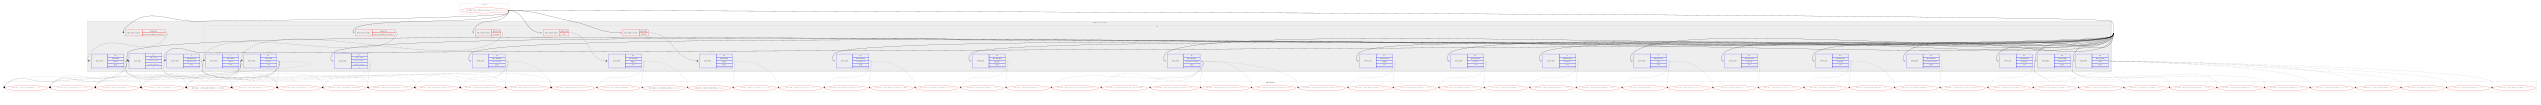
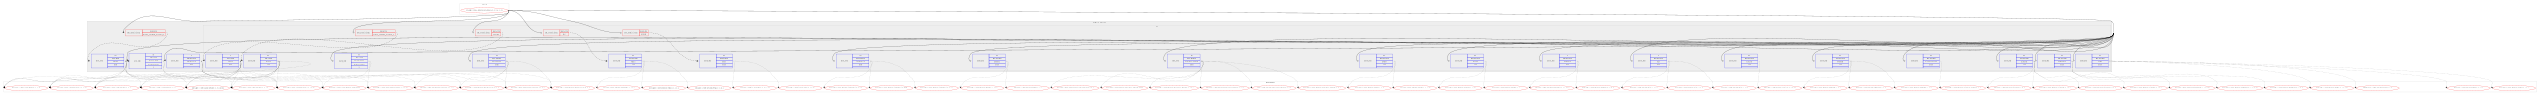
(2423, 88) -> none
